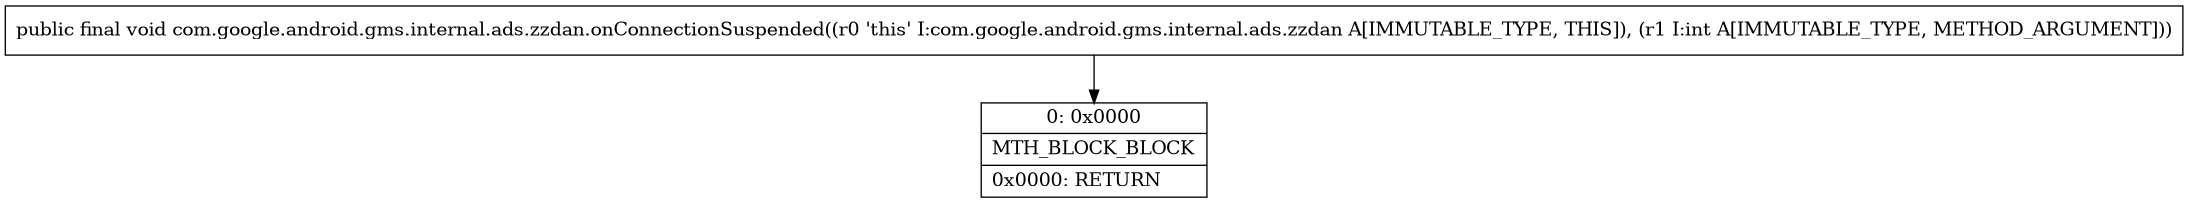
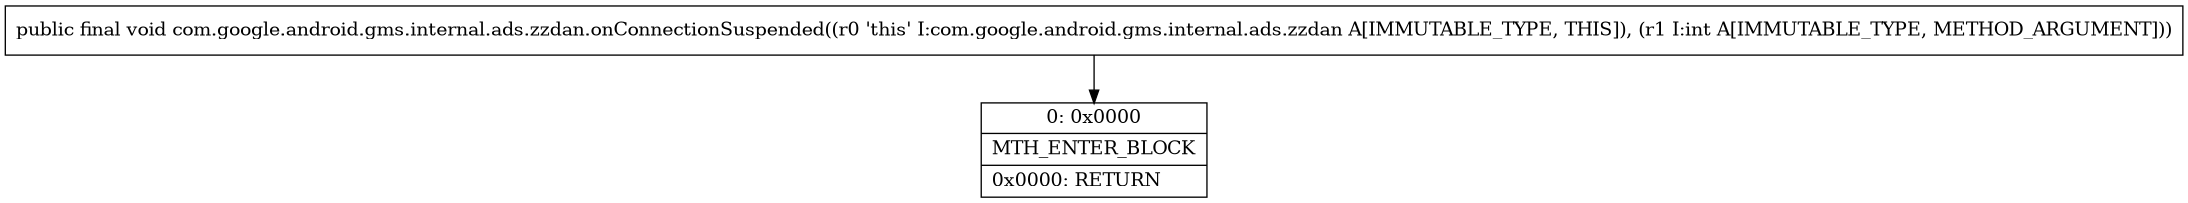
(1093, 149) -> (1094, 149)
